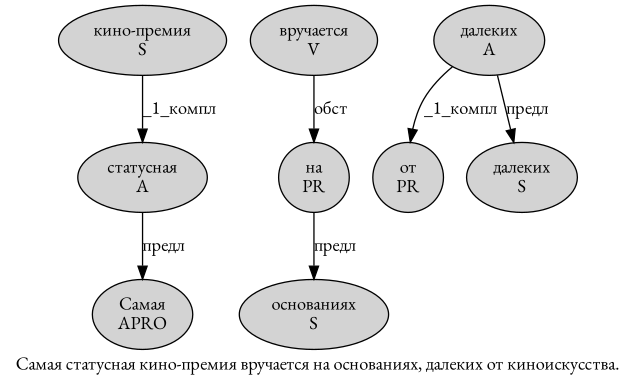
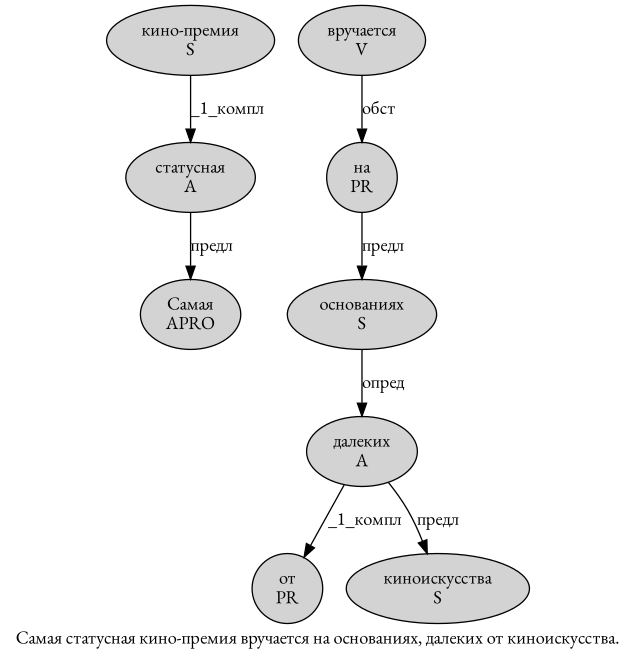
(522, 177) -> (438, 589)
none -> (362, 376)
